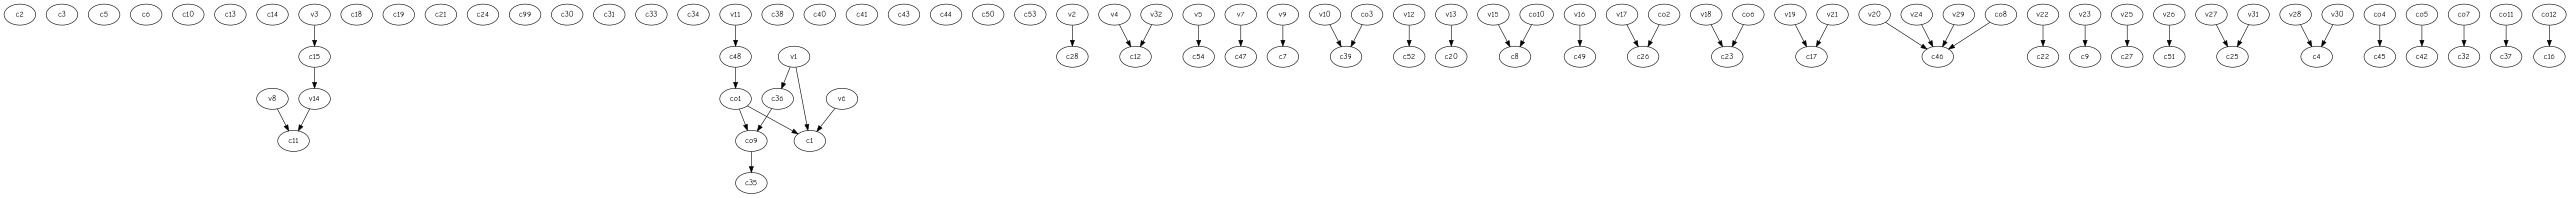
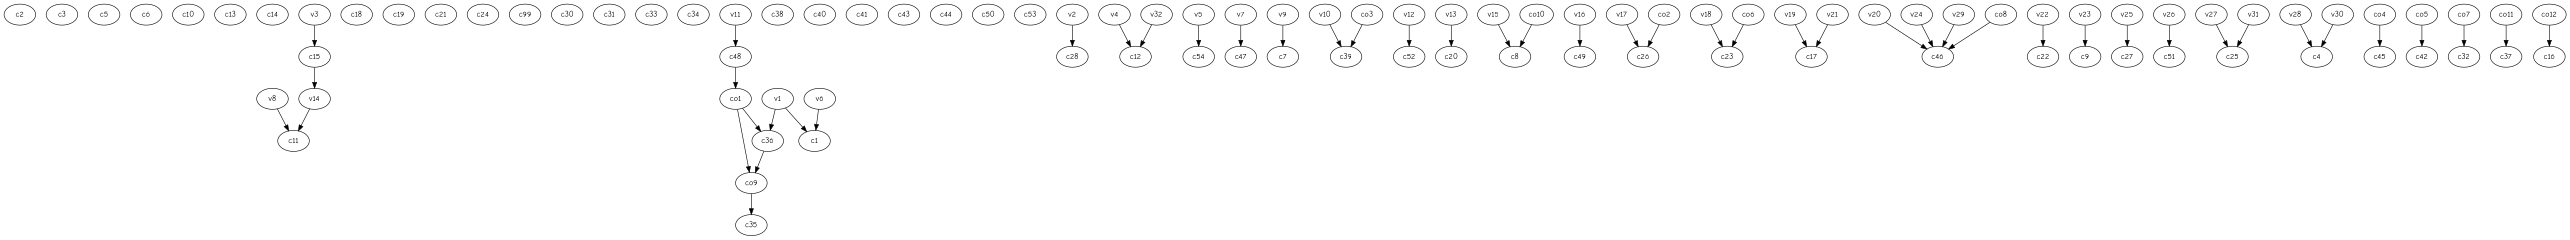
(770, 118) -> (750, 118)
